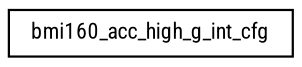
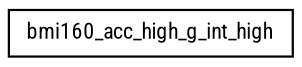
(151, 33) -> (151, 33)
